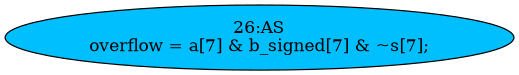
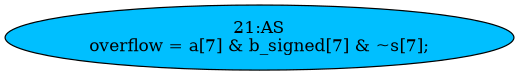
(260, 38) -> (260, 38)
